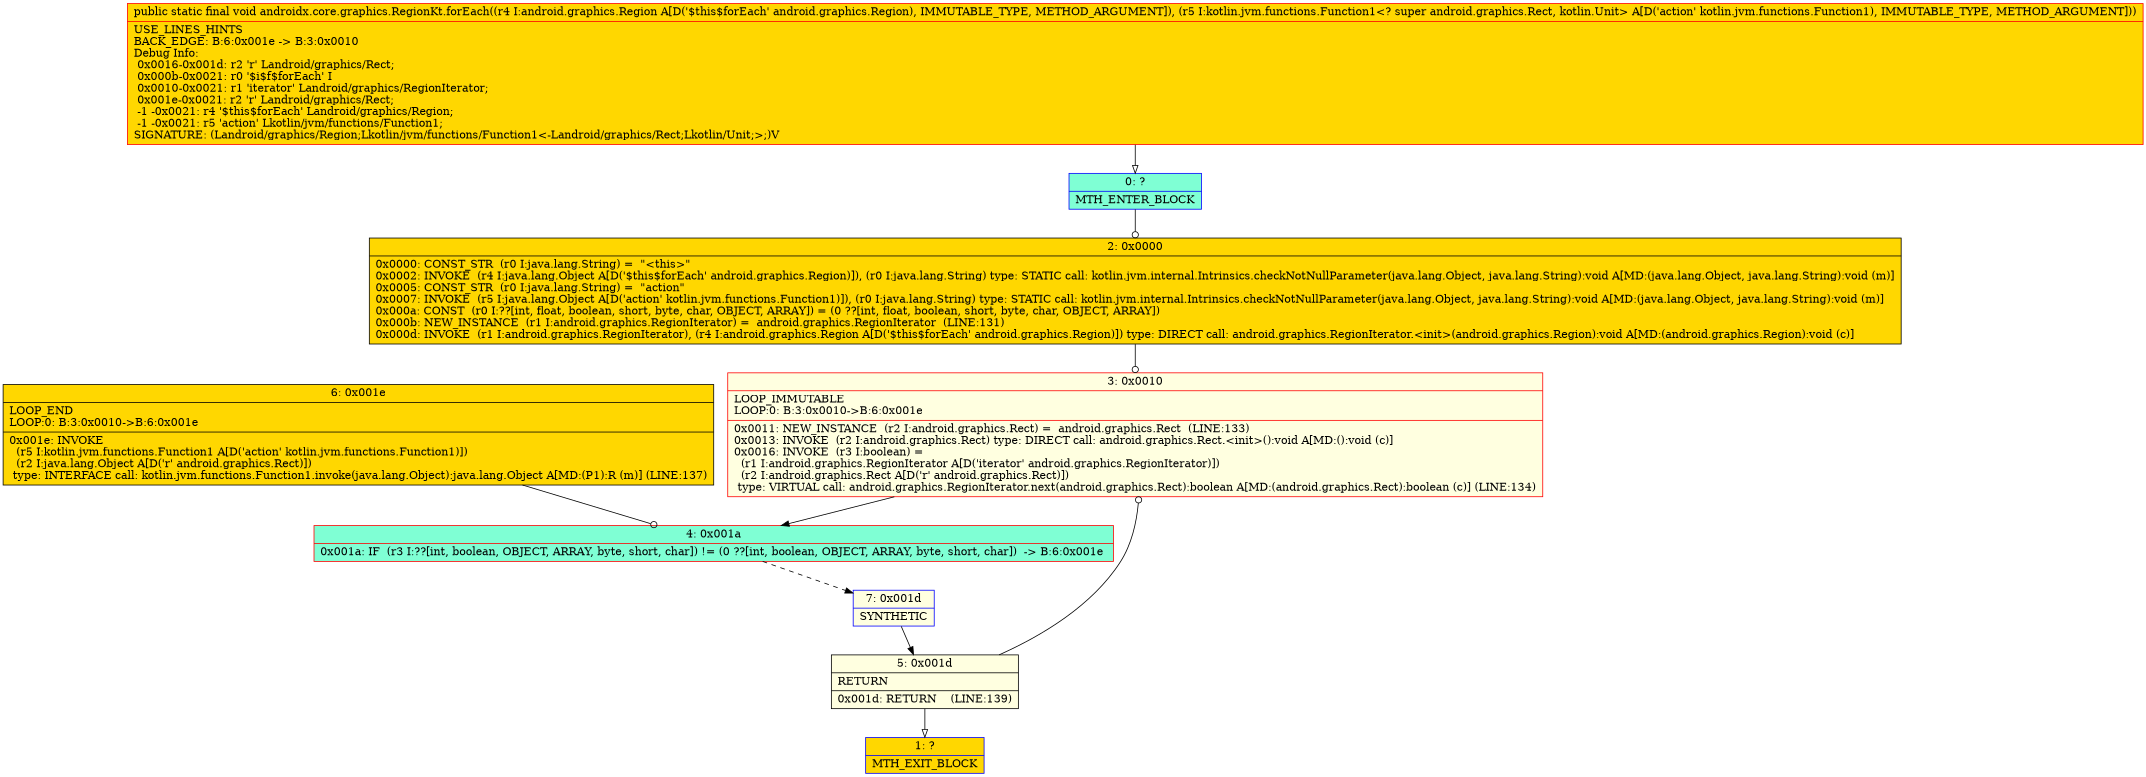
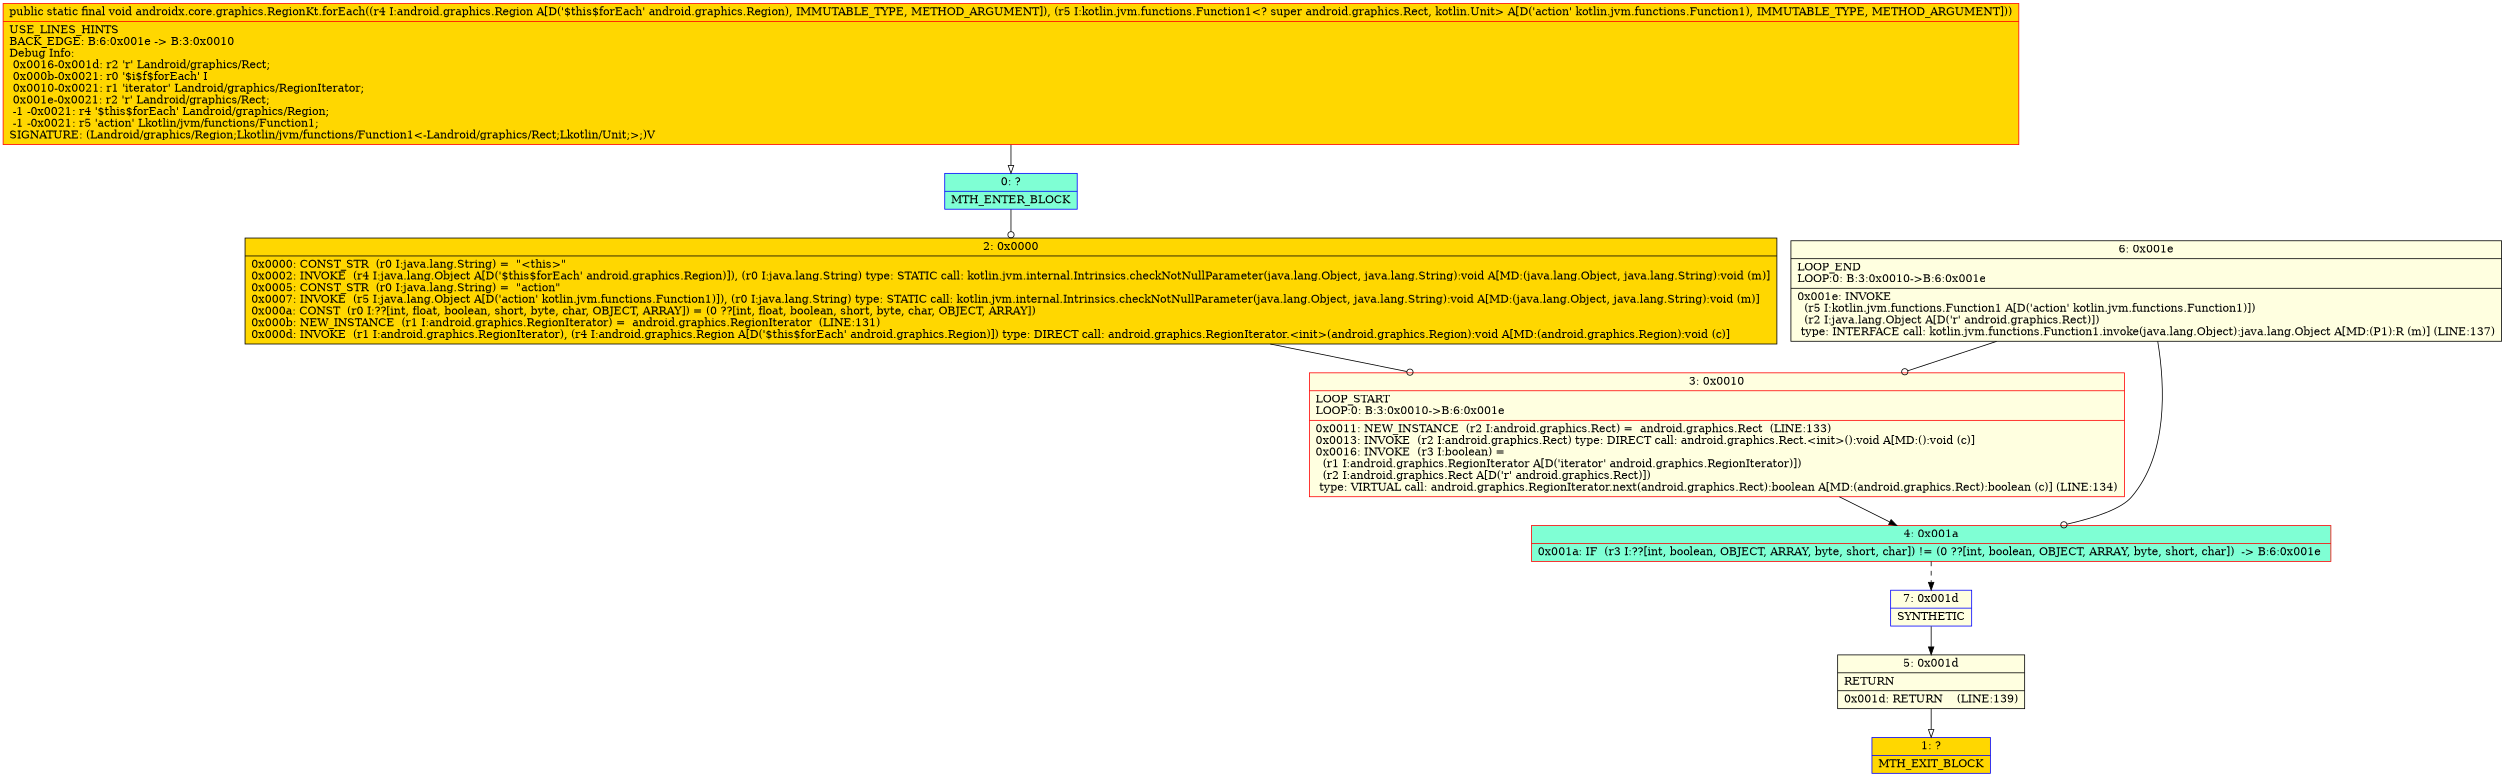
(789, 399) -> (1353, 399)
(358, 435) -> (2146, 291)
(1090, 597) -> (1952, 356)
